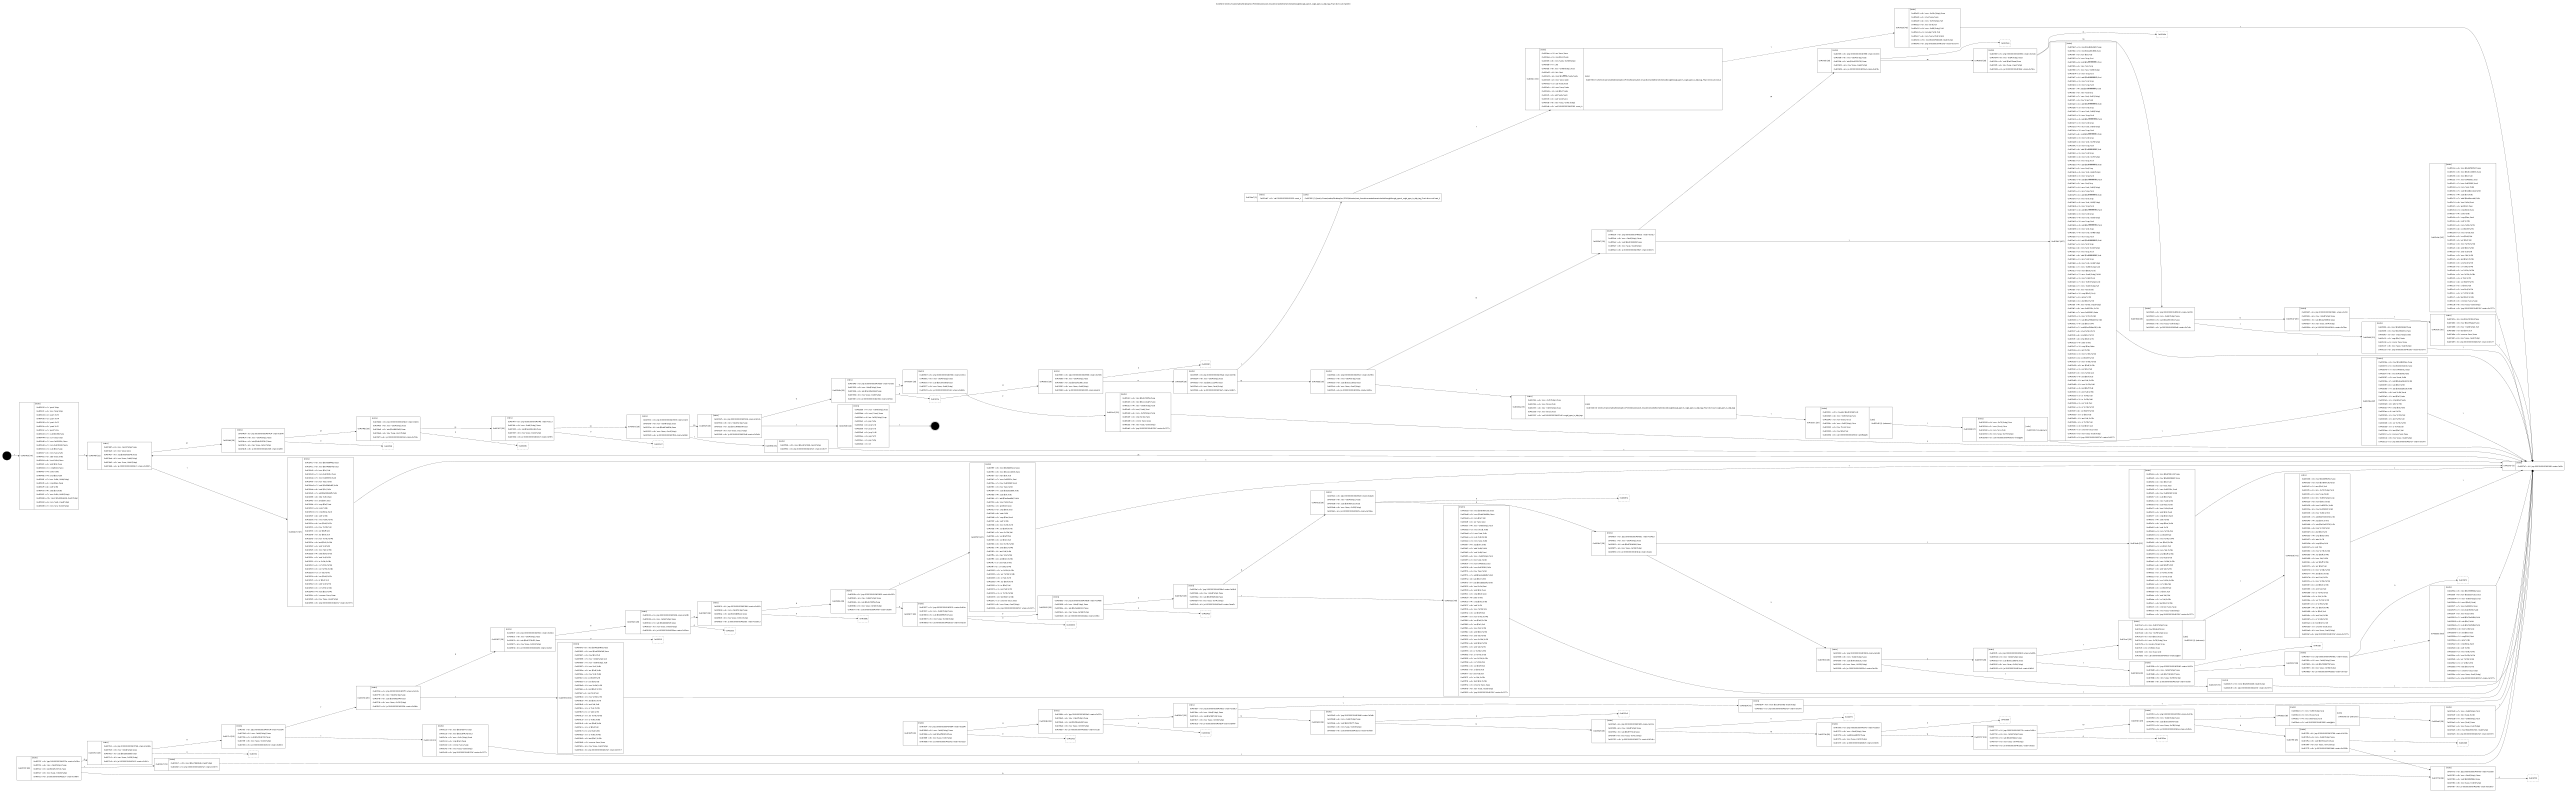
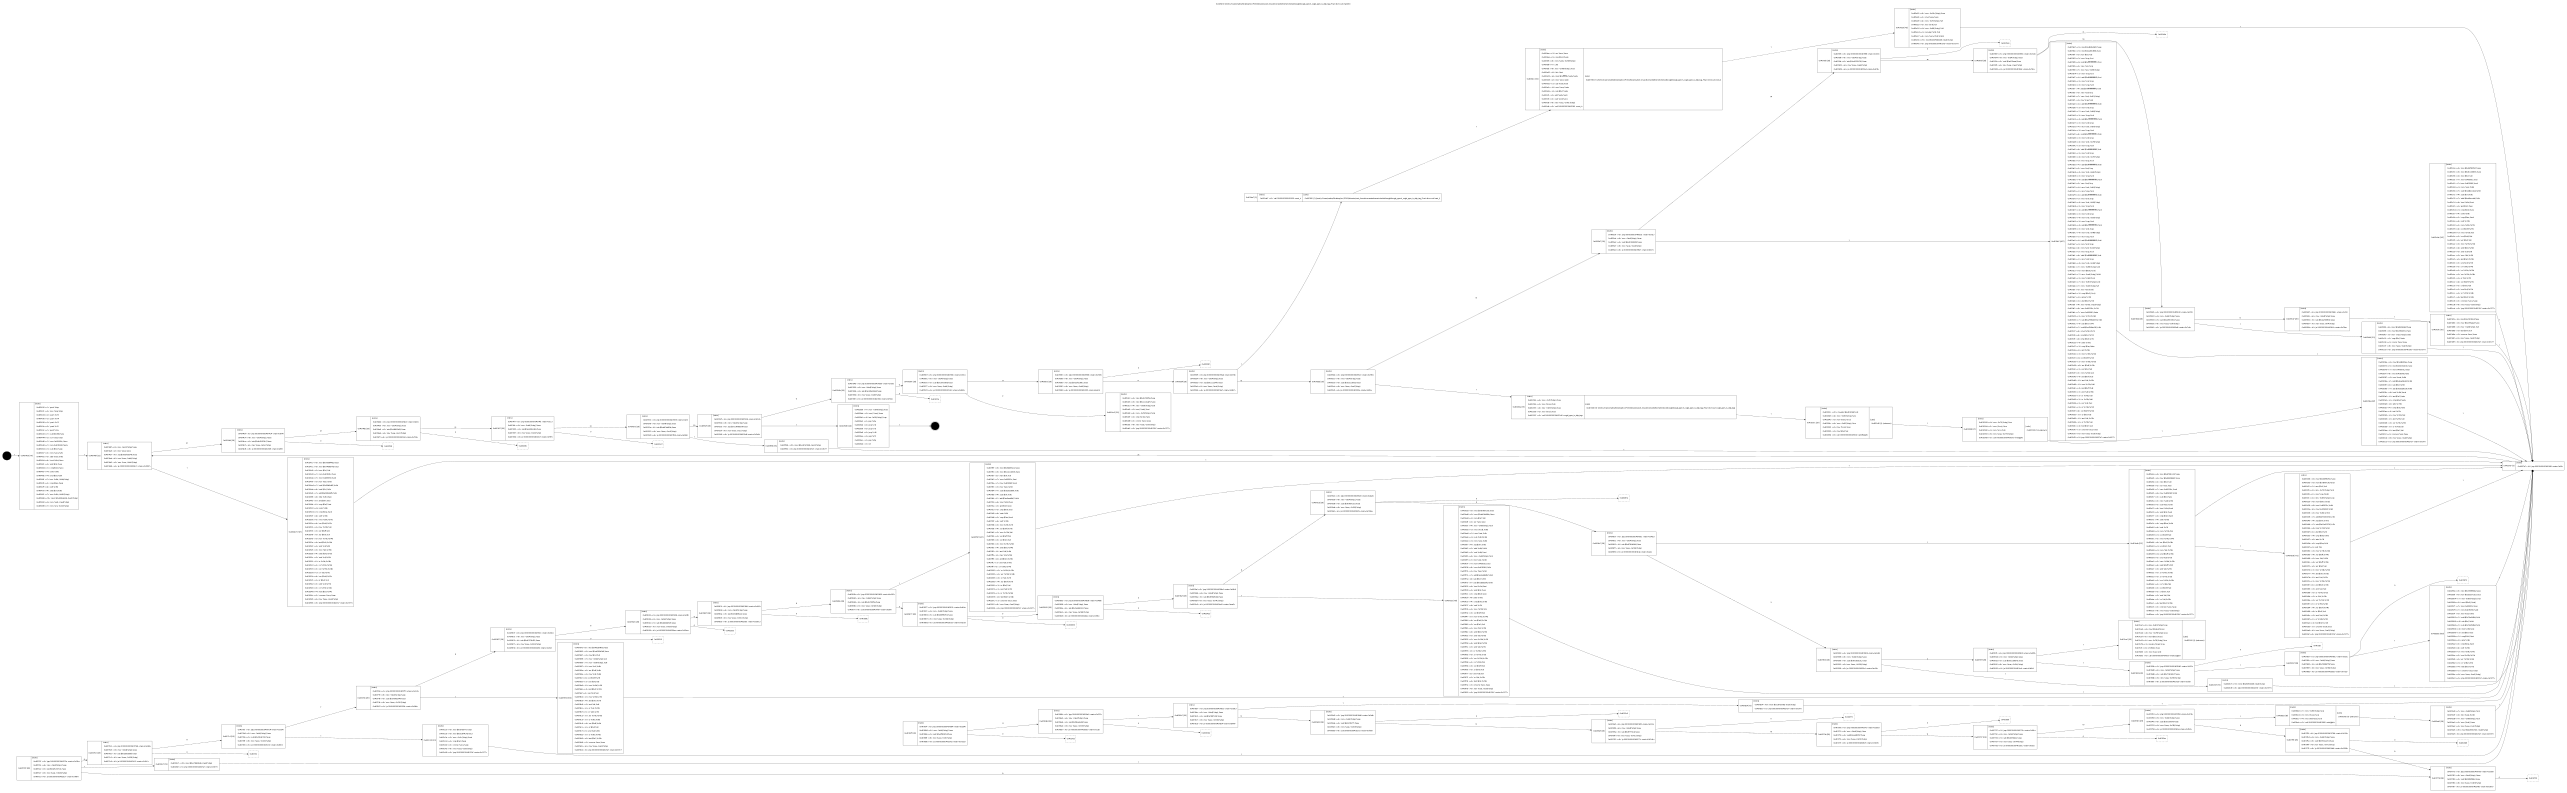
(989, 392) -> (1002, 382)
(1849, 441) -> none
(2244, 598) -> (2239, 550)
